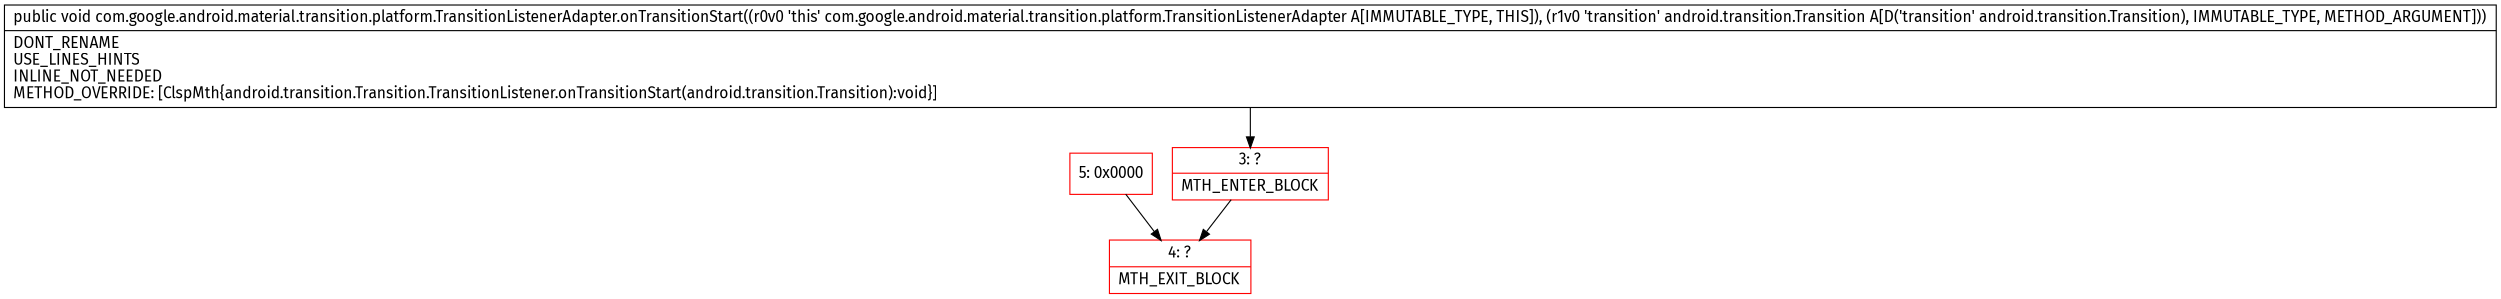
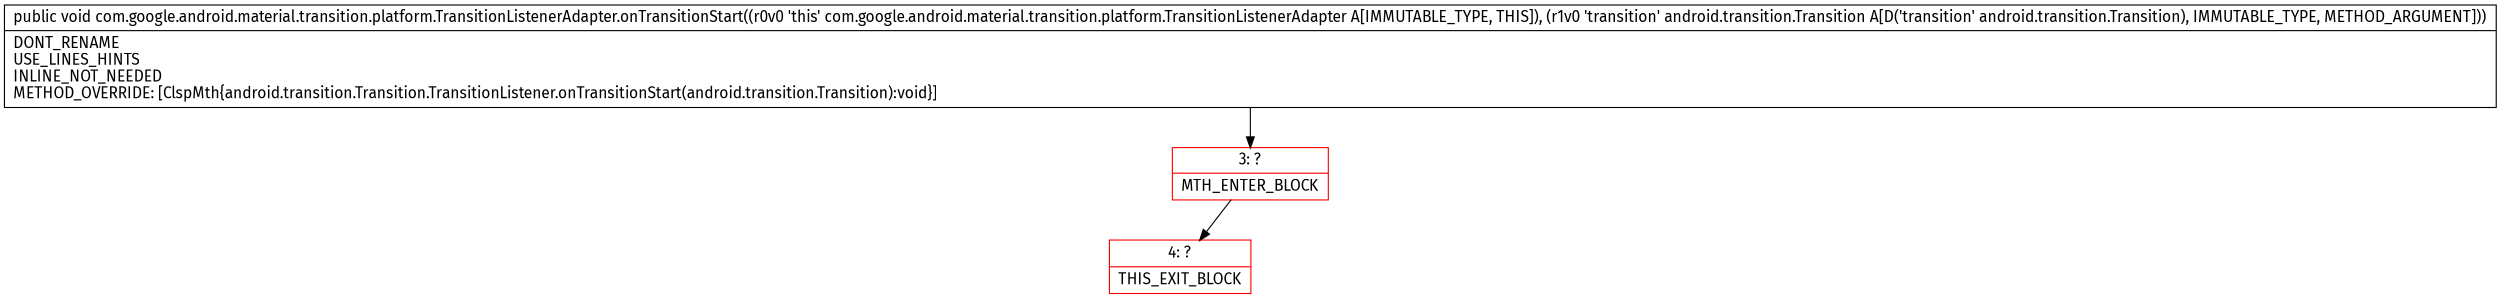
(1111, 174) -> none
(1179, 280) -> (1180, 280)
